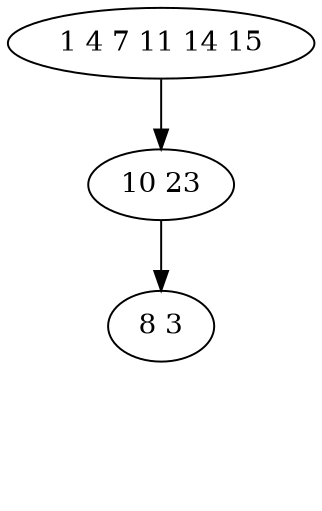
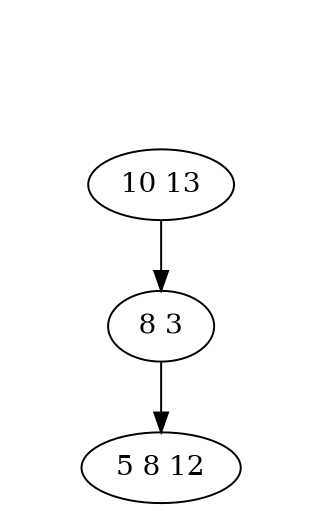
(161, 43) -> none
(161, 185) -> (161, 185)
none -> (161, 468)
